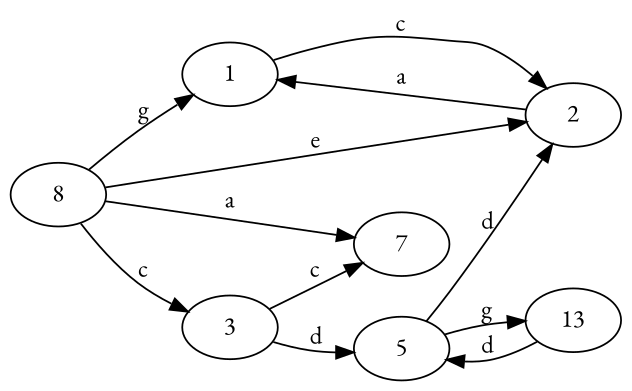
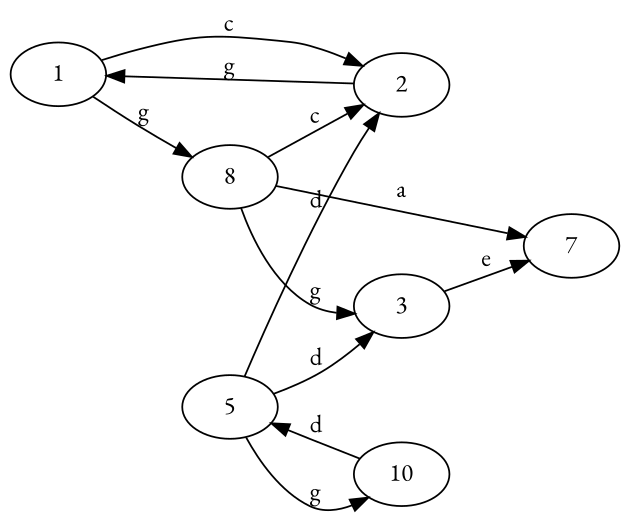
(402, 77) -> (230, 66)
(132, 135) -> (134, 123)
(316, 141) -> (316, 116)
(144, 270) -> (316, 291)
(316, 270) -> (487, 259)
(573, 320) -> (402, 474)
(304, 349) -> (319, 373)
